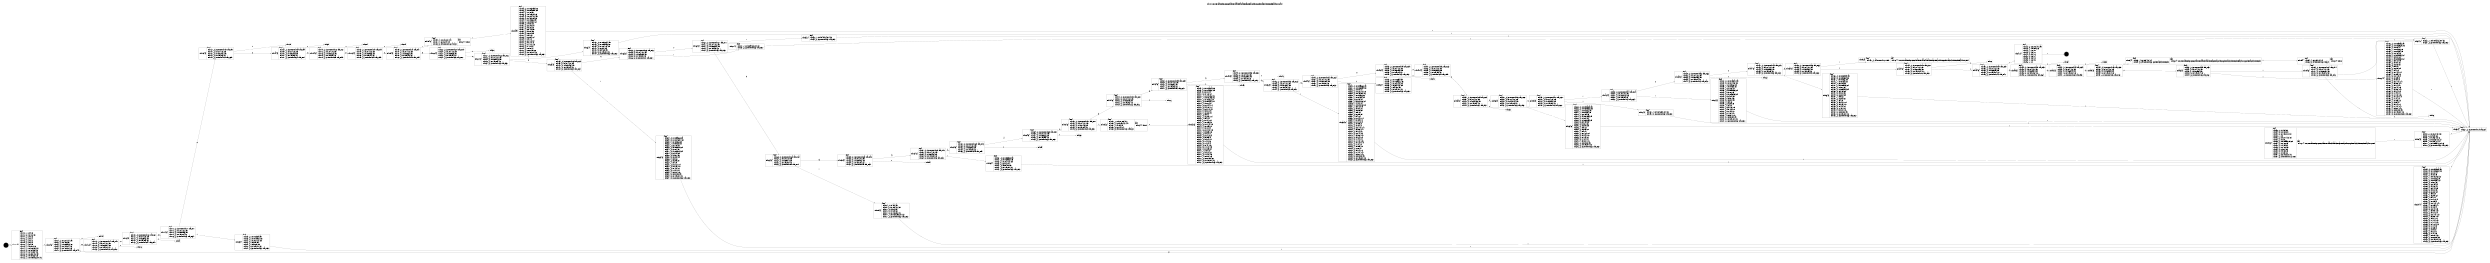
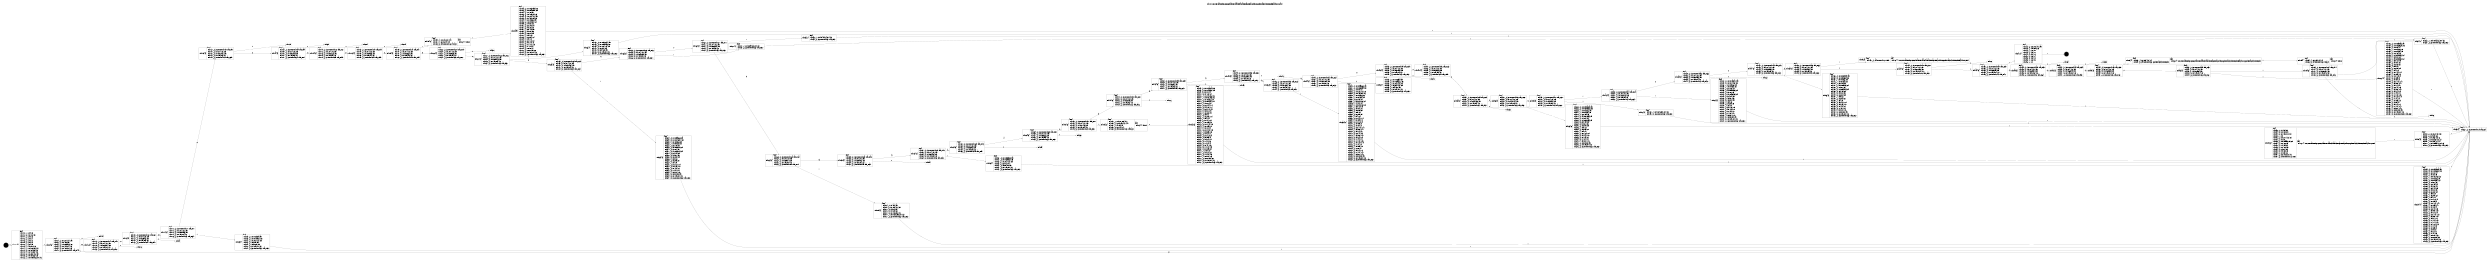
(1300, 83) -> (1293, 78)
